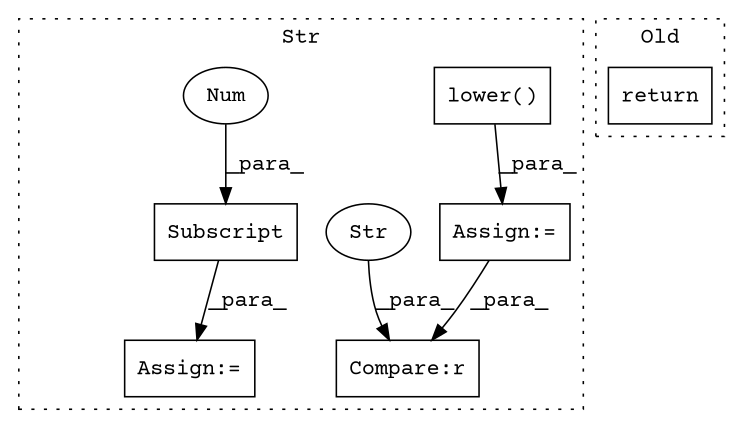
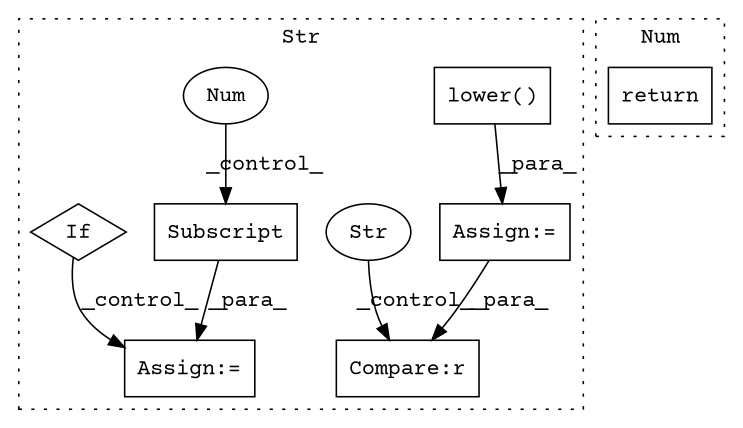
(660, 37) -> (660, 37)
(265, 164) -> (265, 164)
none -> (78, 232)
(416, 300) -> (416, 300)
